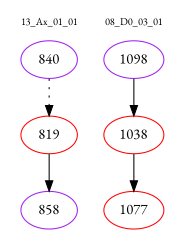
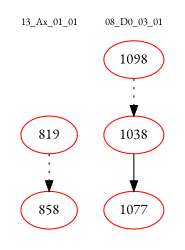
(49, 60) -> none
(134, 60) -> (134, 60)
(134, 92) -> (134, 92)
(49, 167) -> (49, 167)
(49, 210) -> (49, 210)
